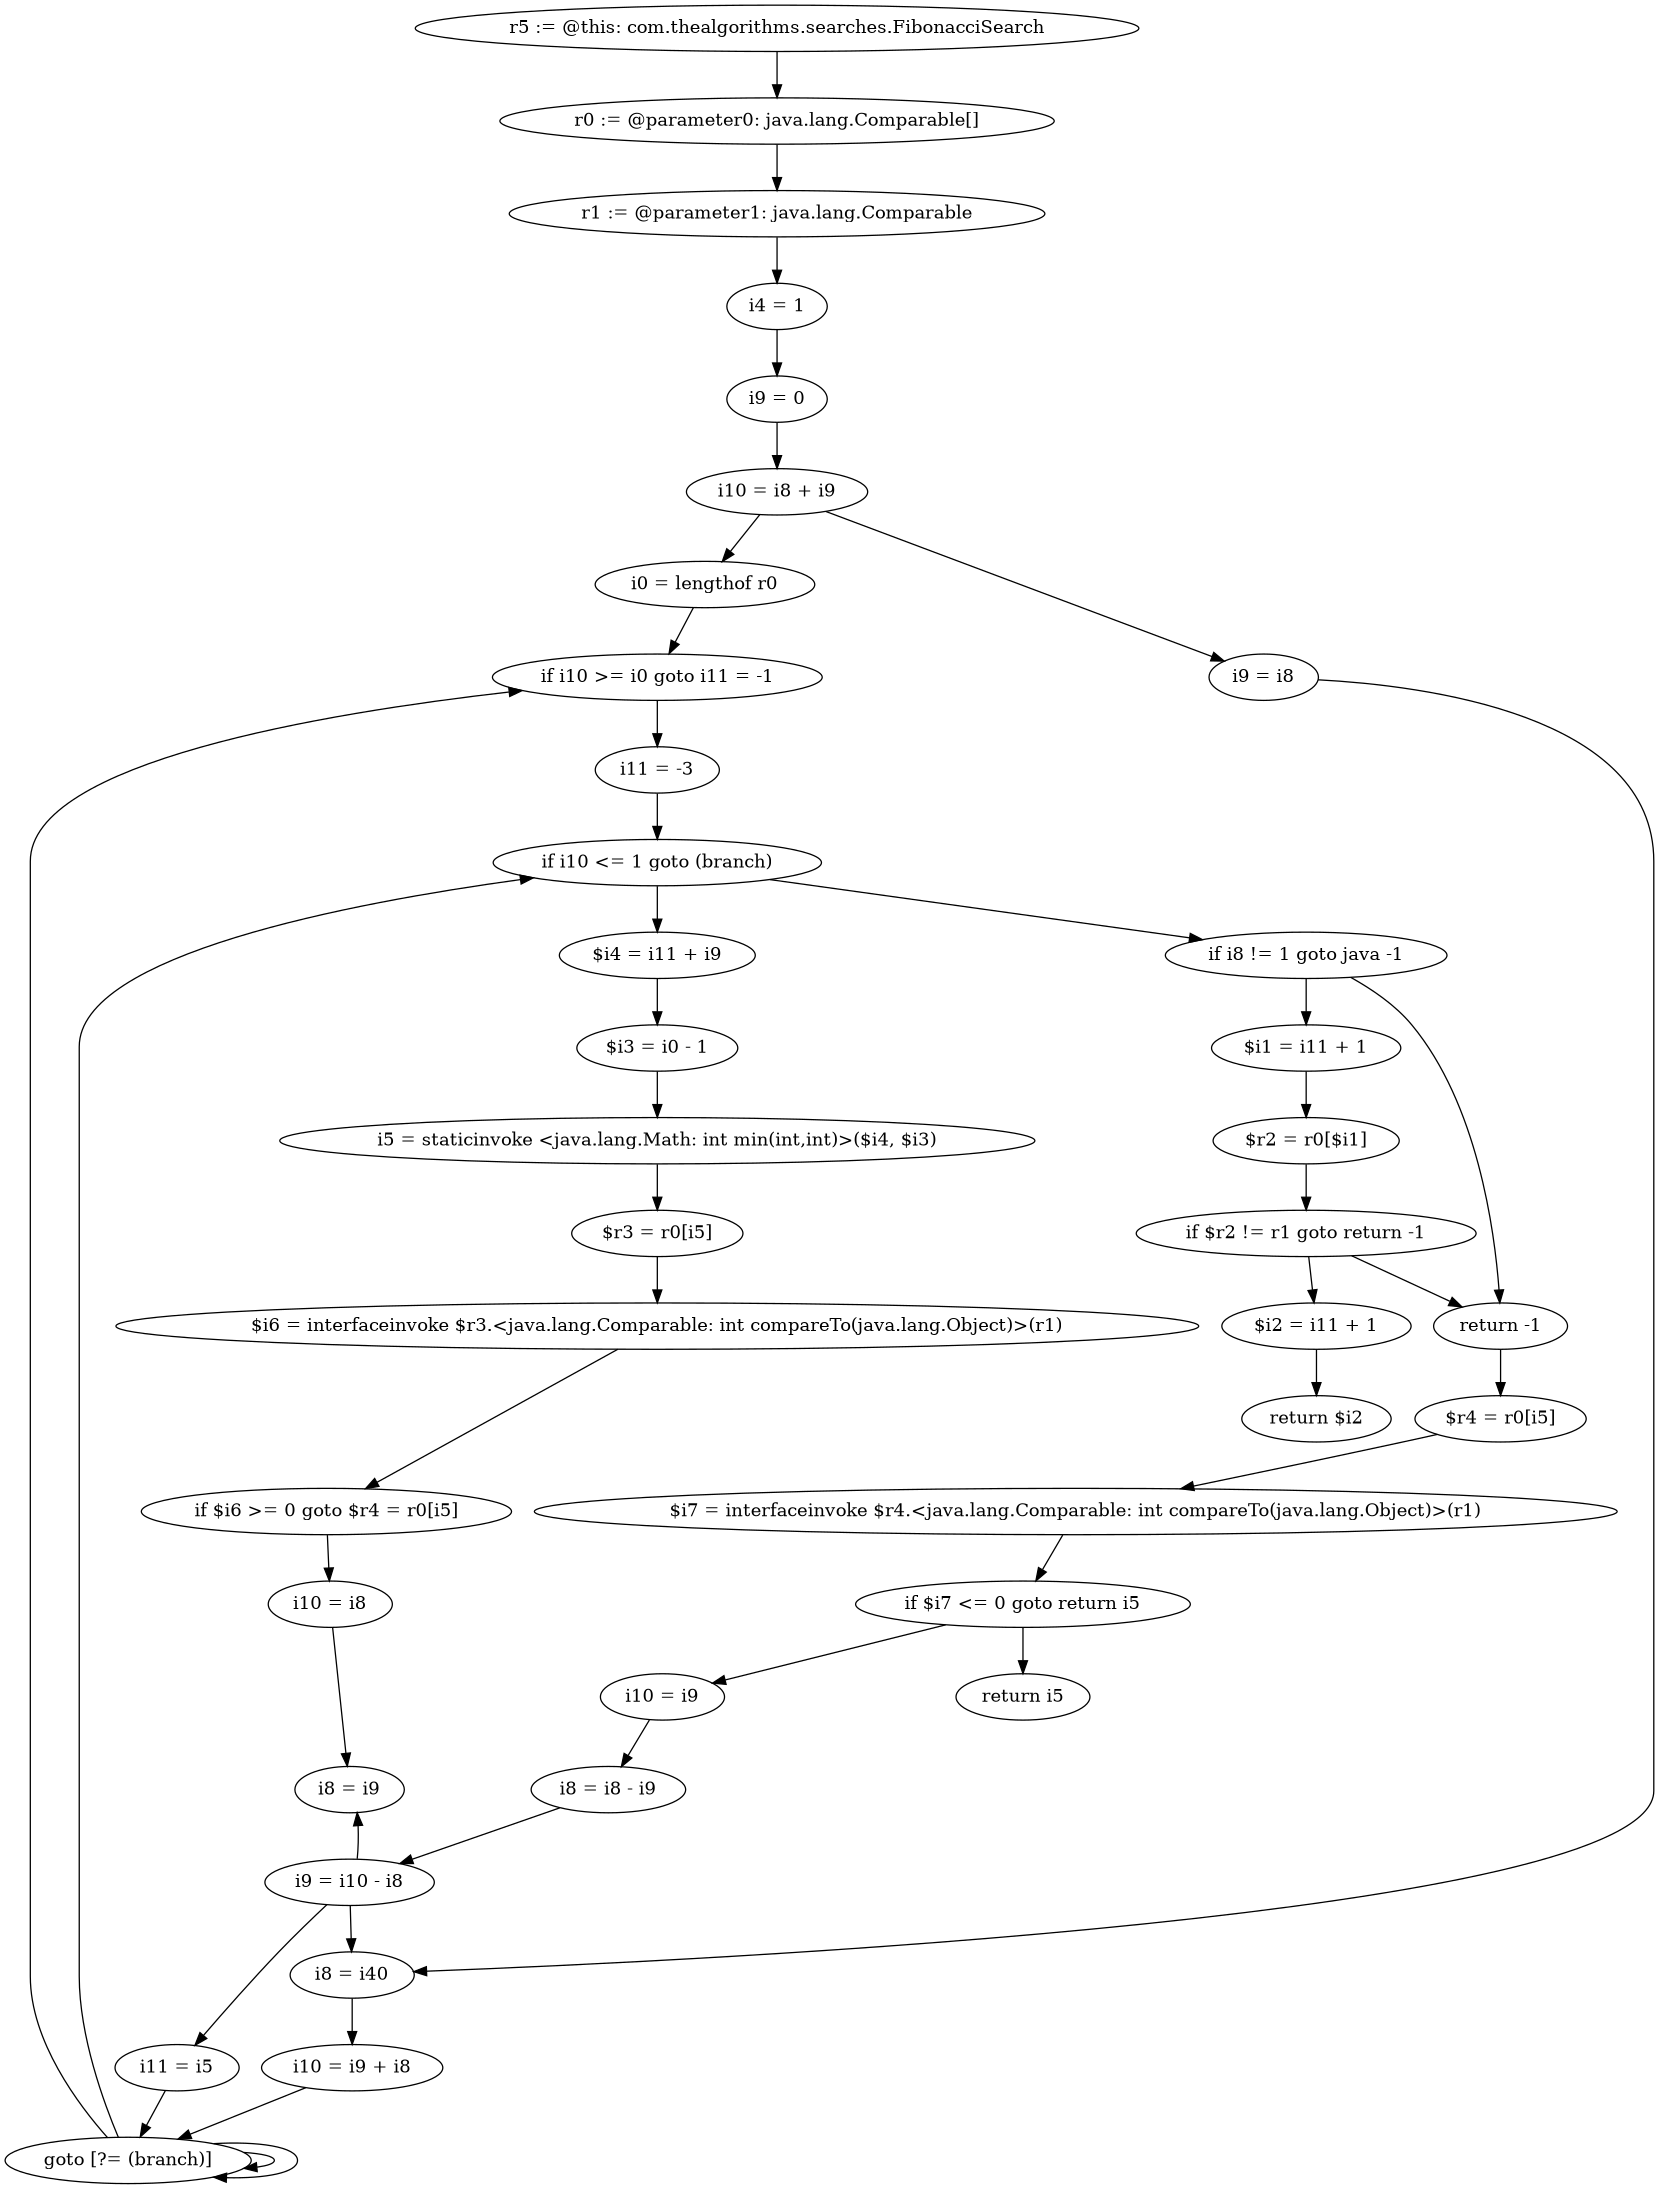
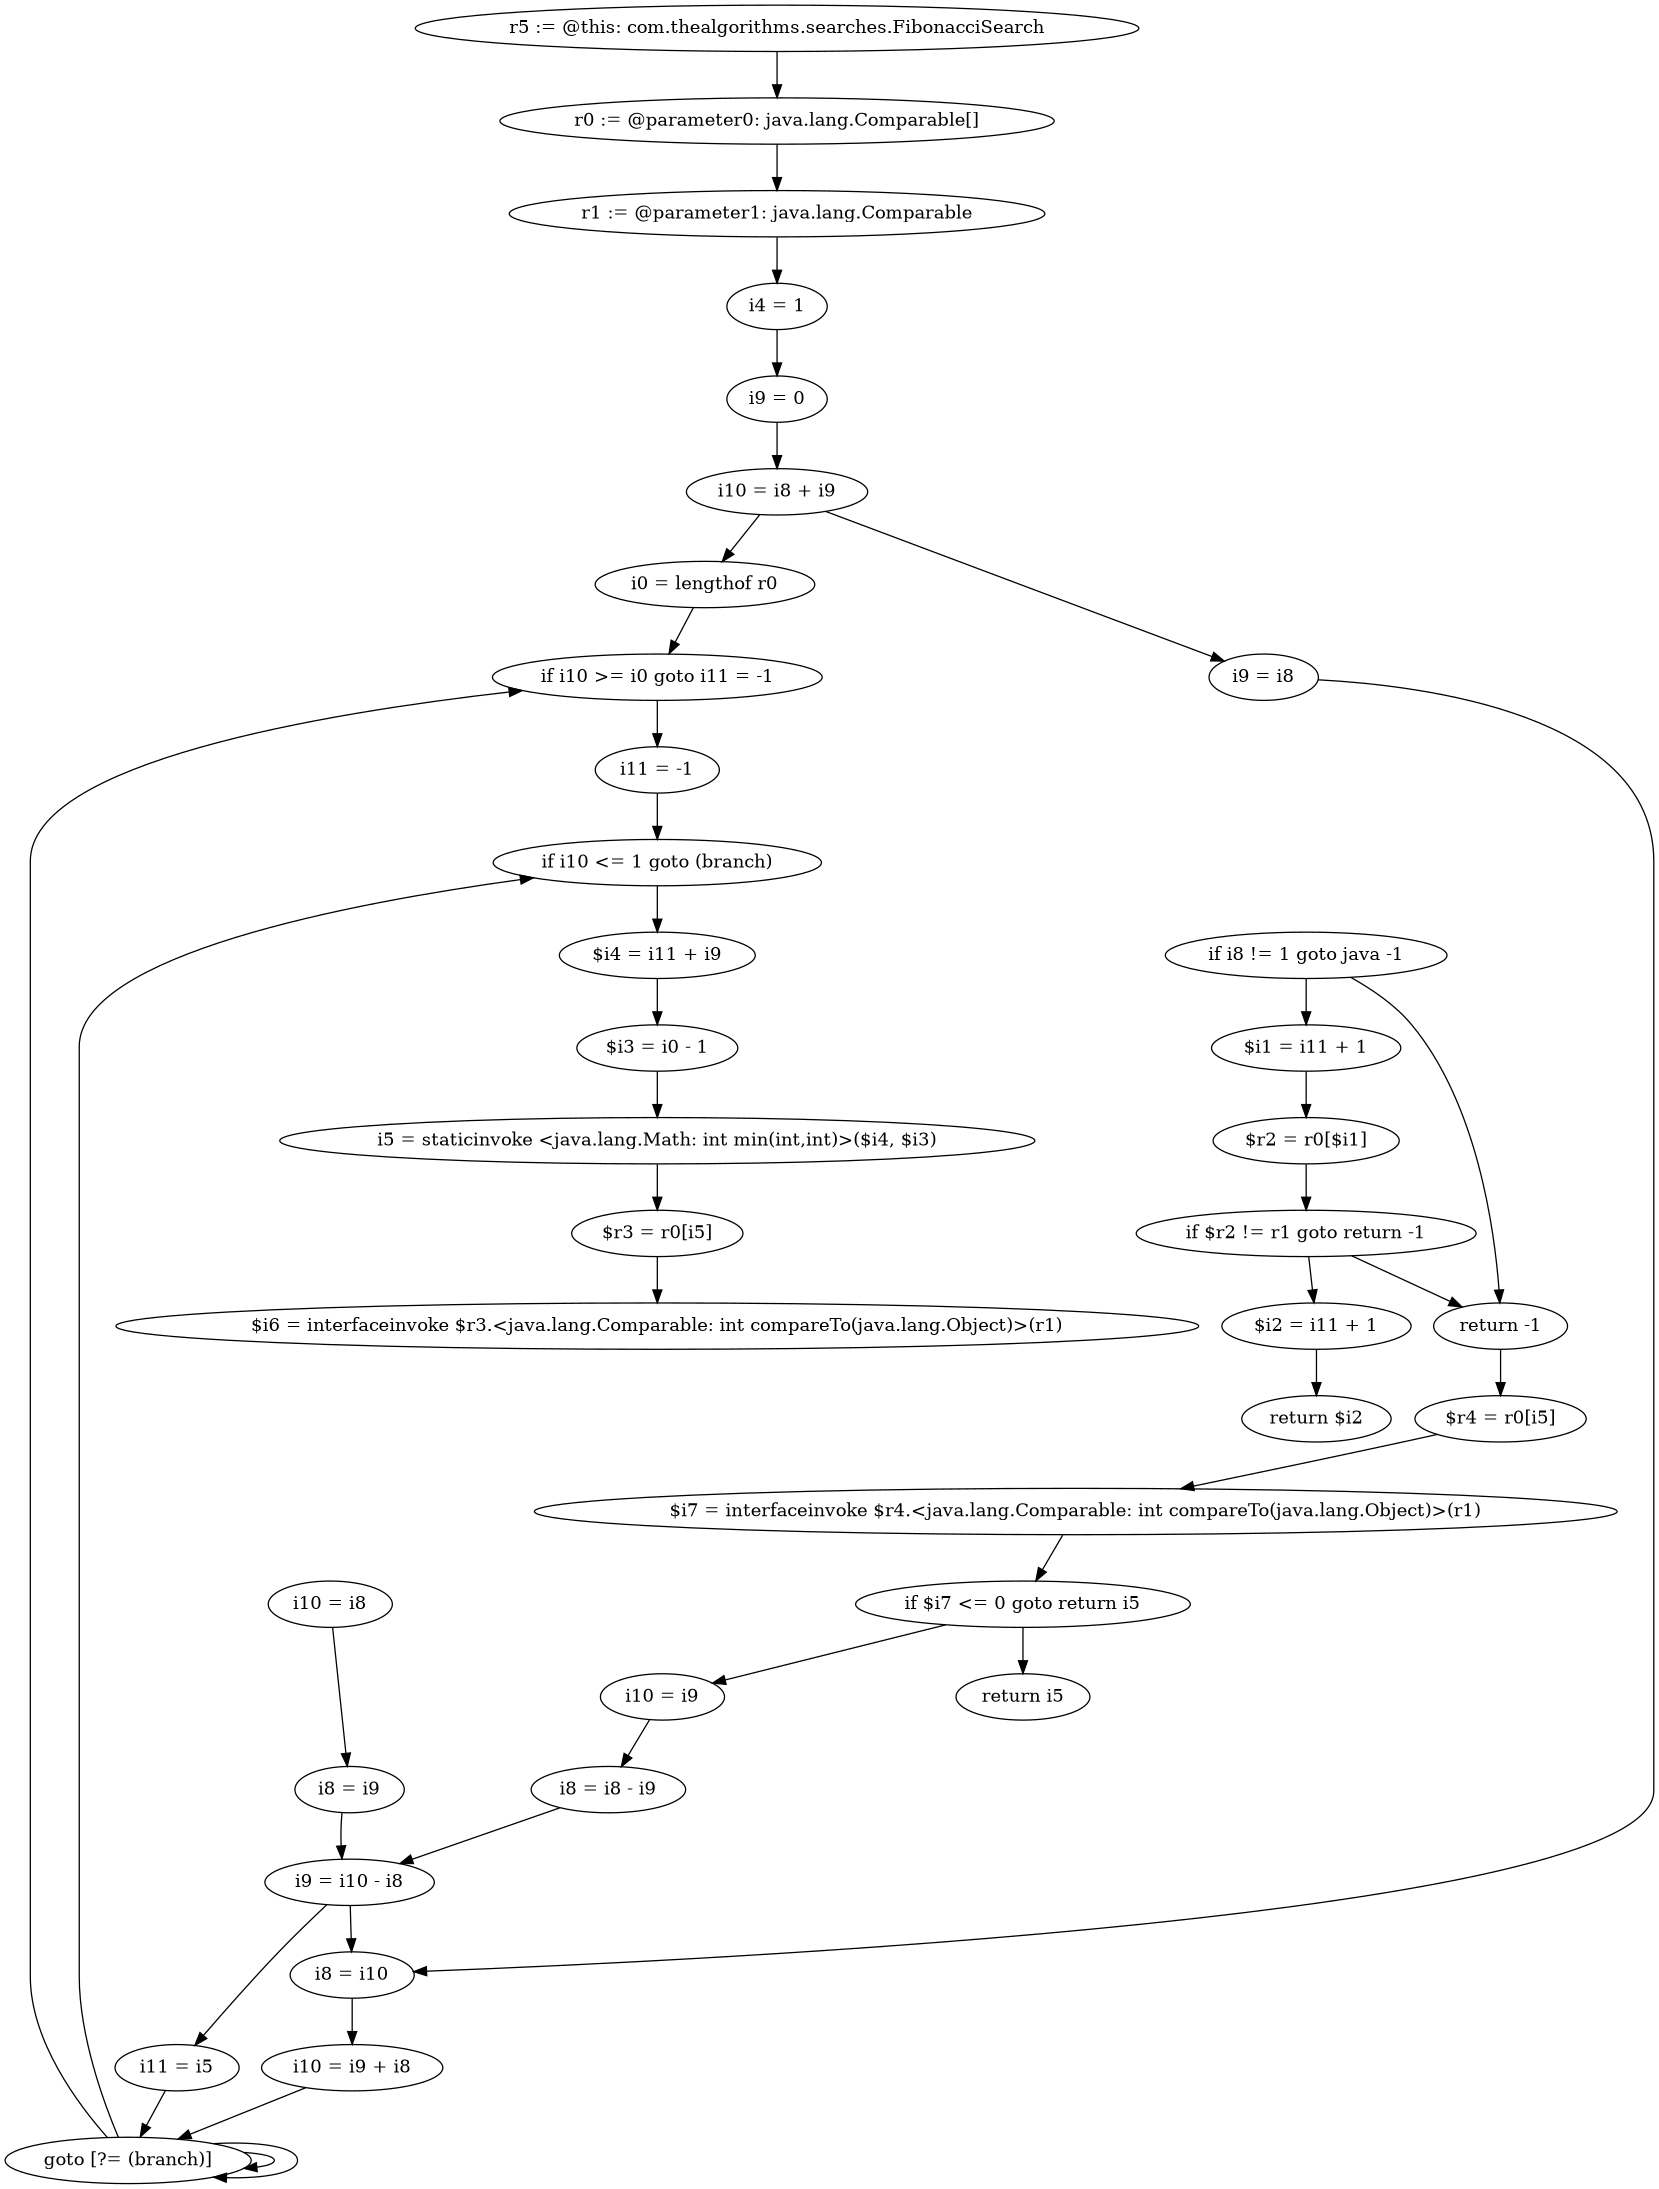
(657, 770) -> (657, 770)
(980, 909) -> none
(326, 1512) -> none
(358, 1842) -> (341, 1829)
(352, 1975) -> (352, 1975)
